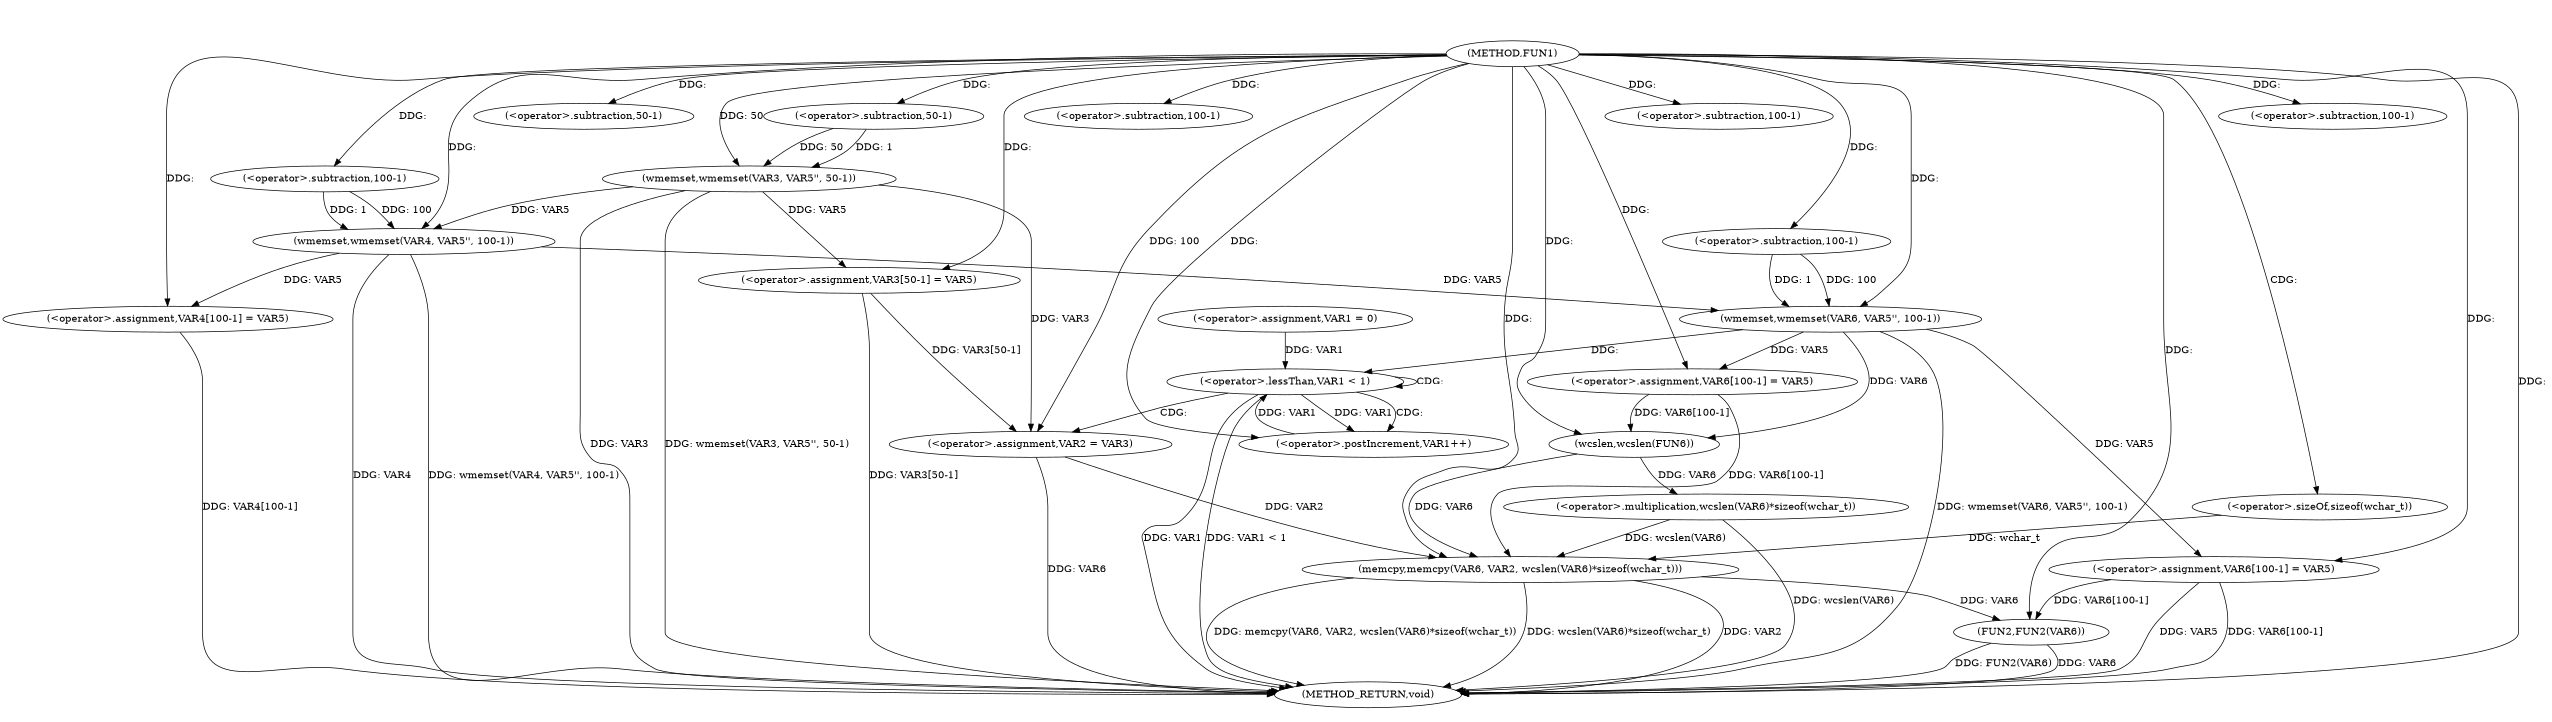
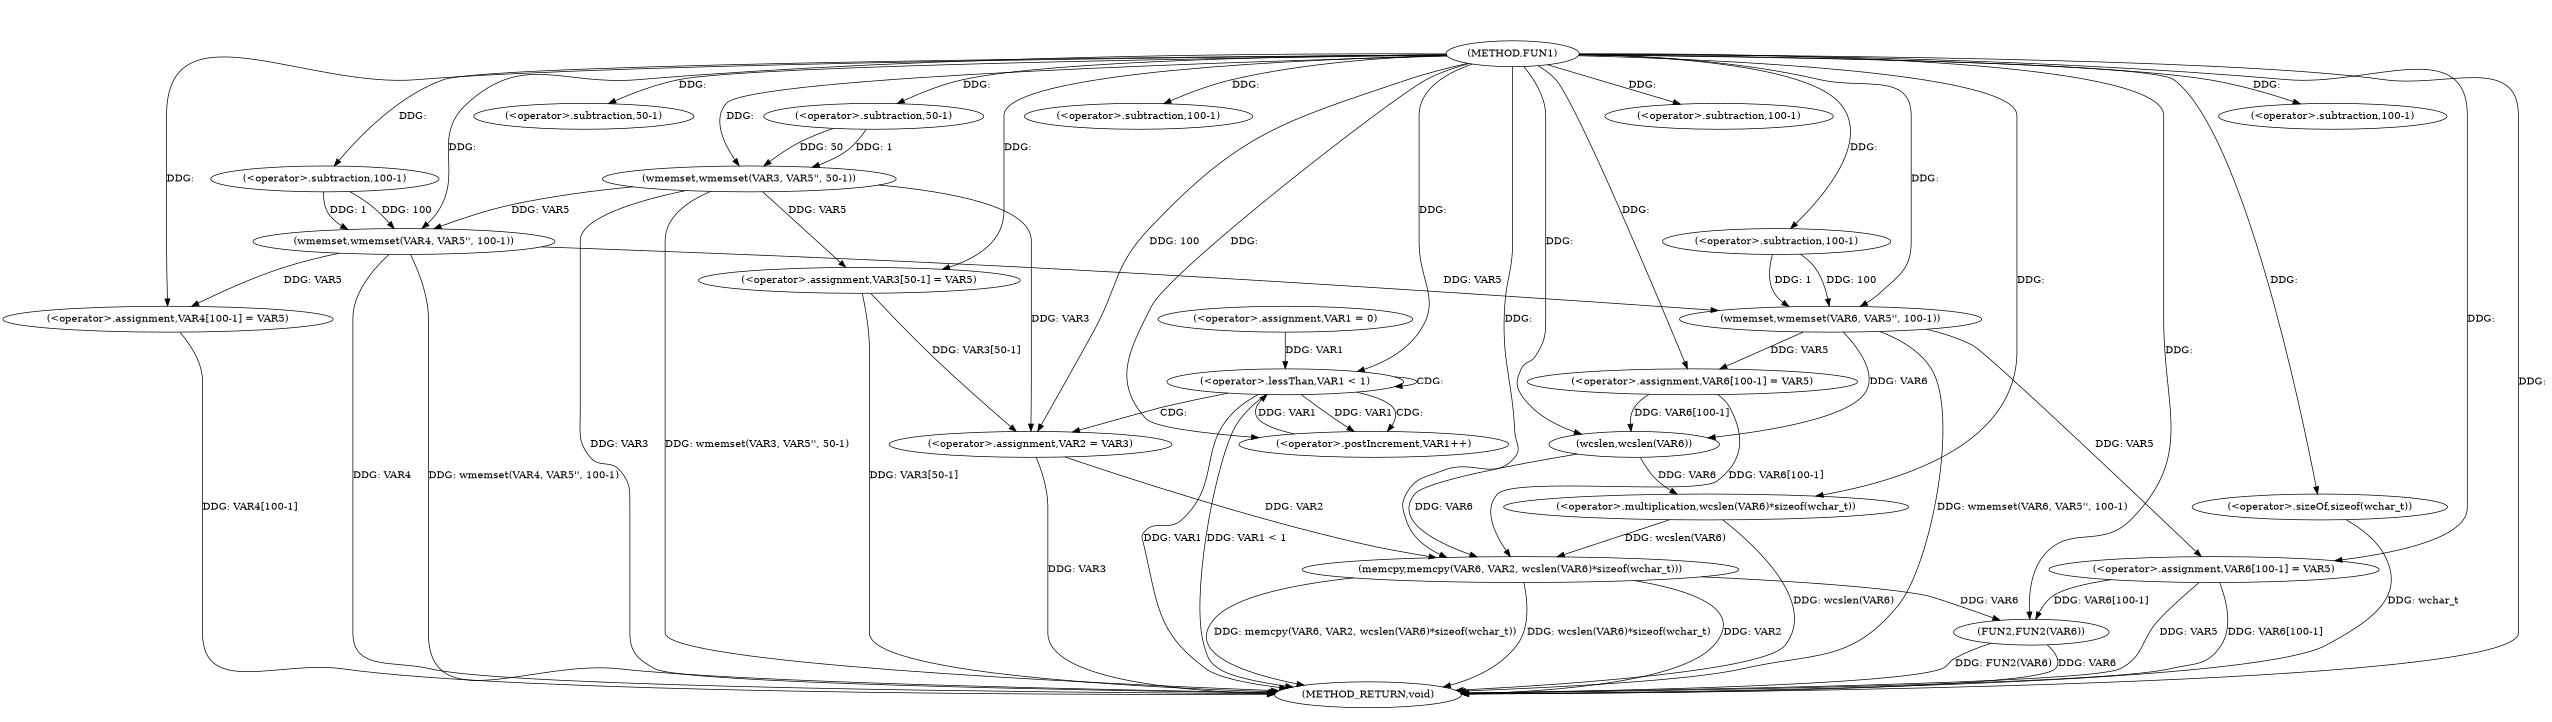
(742, 116) -> (742, 116)
none -> (2017, 140)
(2286, 280) -> (2286, 280)
(1557, 351) -> (1419, 220)
(1634, 444) -> (1634, 444)
(1939, 537) -> (2193, 670)
(1077, 570) -> (1077, 570)
